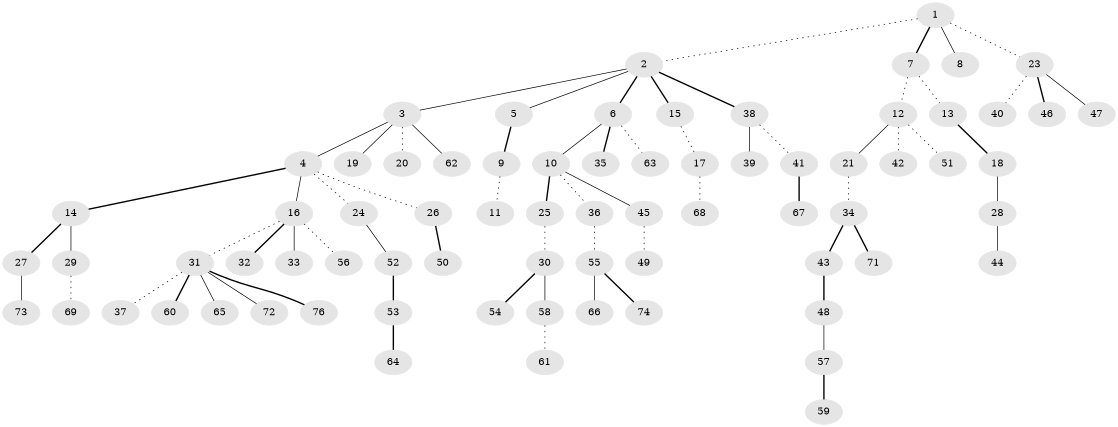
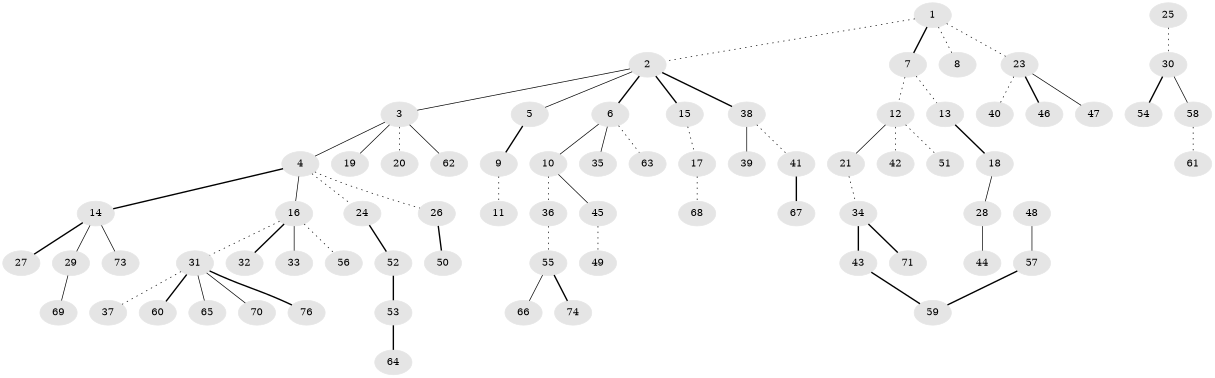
(948, 40) -> (945, 40)
(607, 139) -> (604, 139)
(548, 189) -> none
(376, 238) -> (378, 238)
(21, 288) -> (108, 238)
(71, 288) -> (65, 288)
(824, 288) -> (896, 288)
(269, 313) -> (257, 313)
